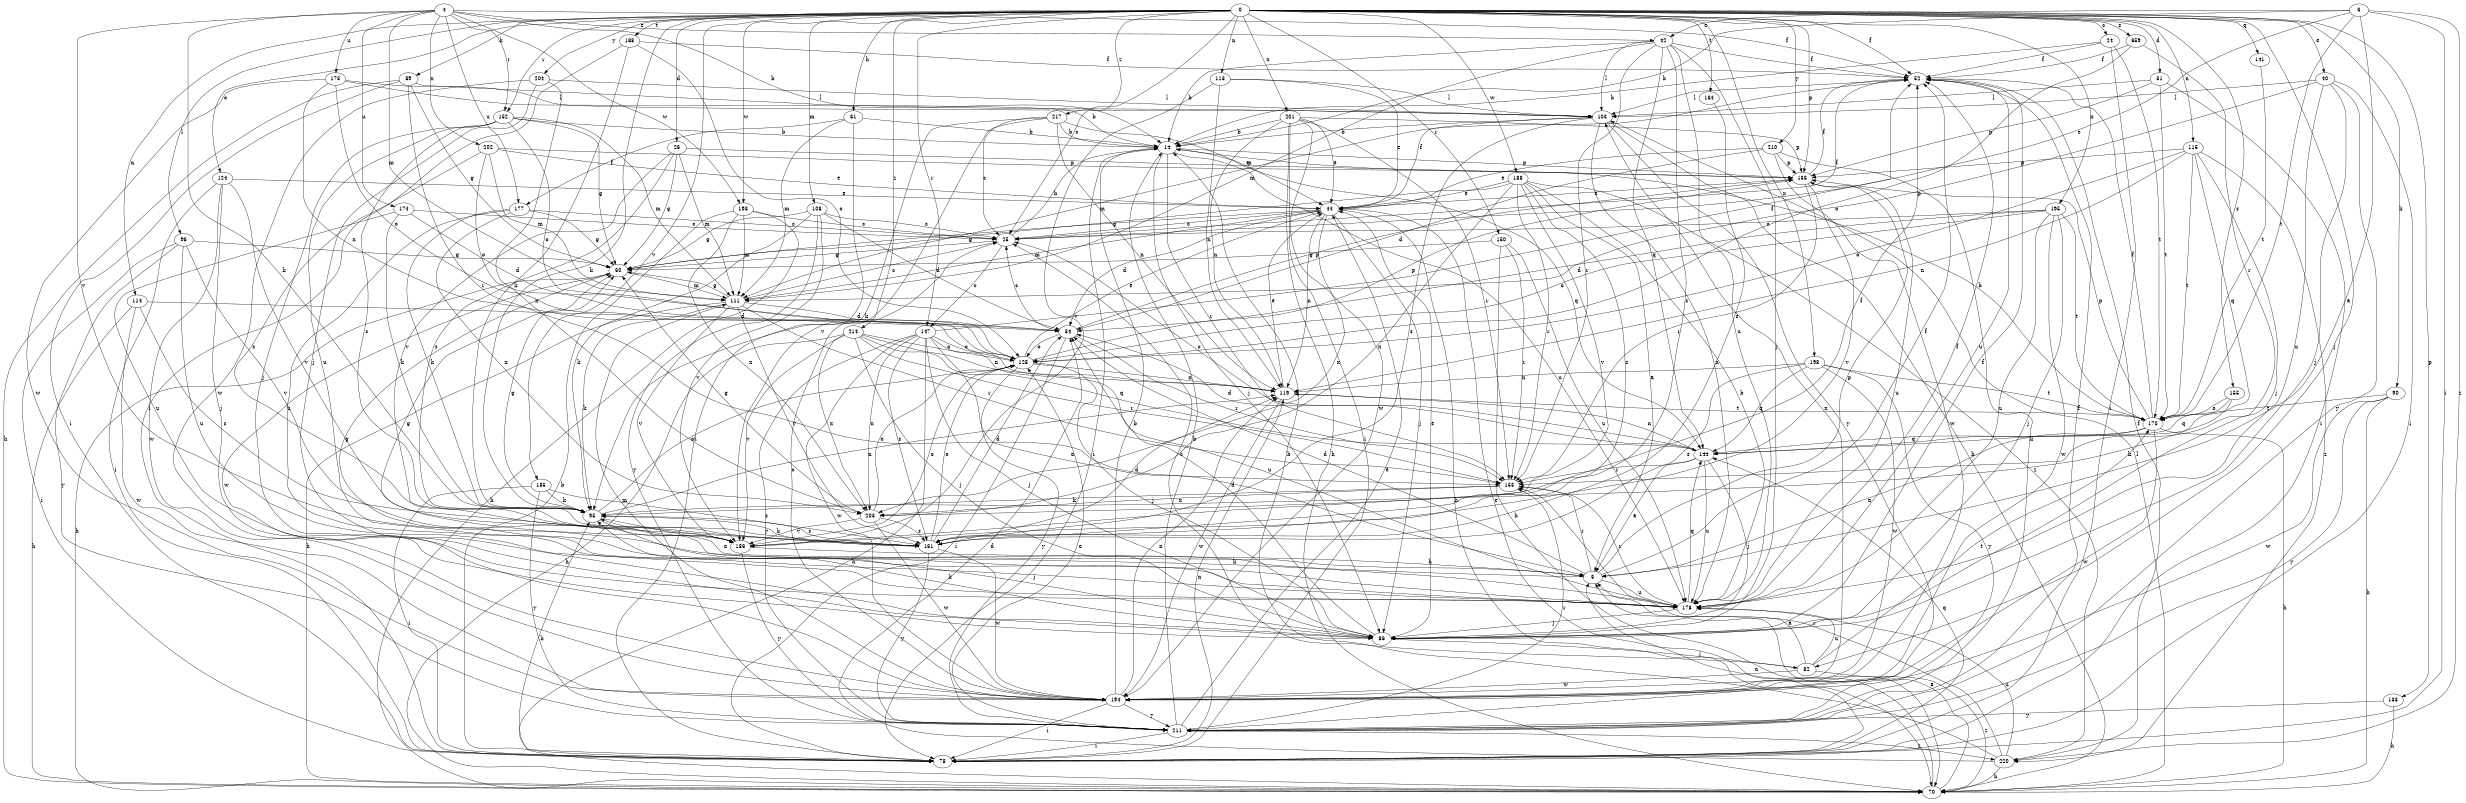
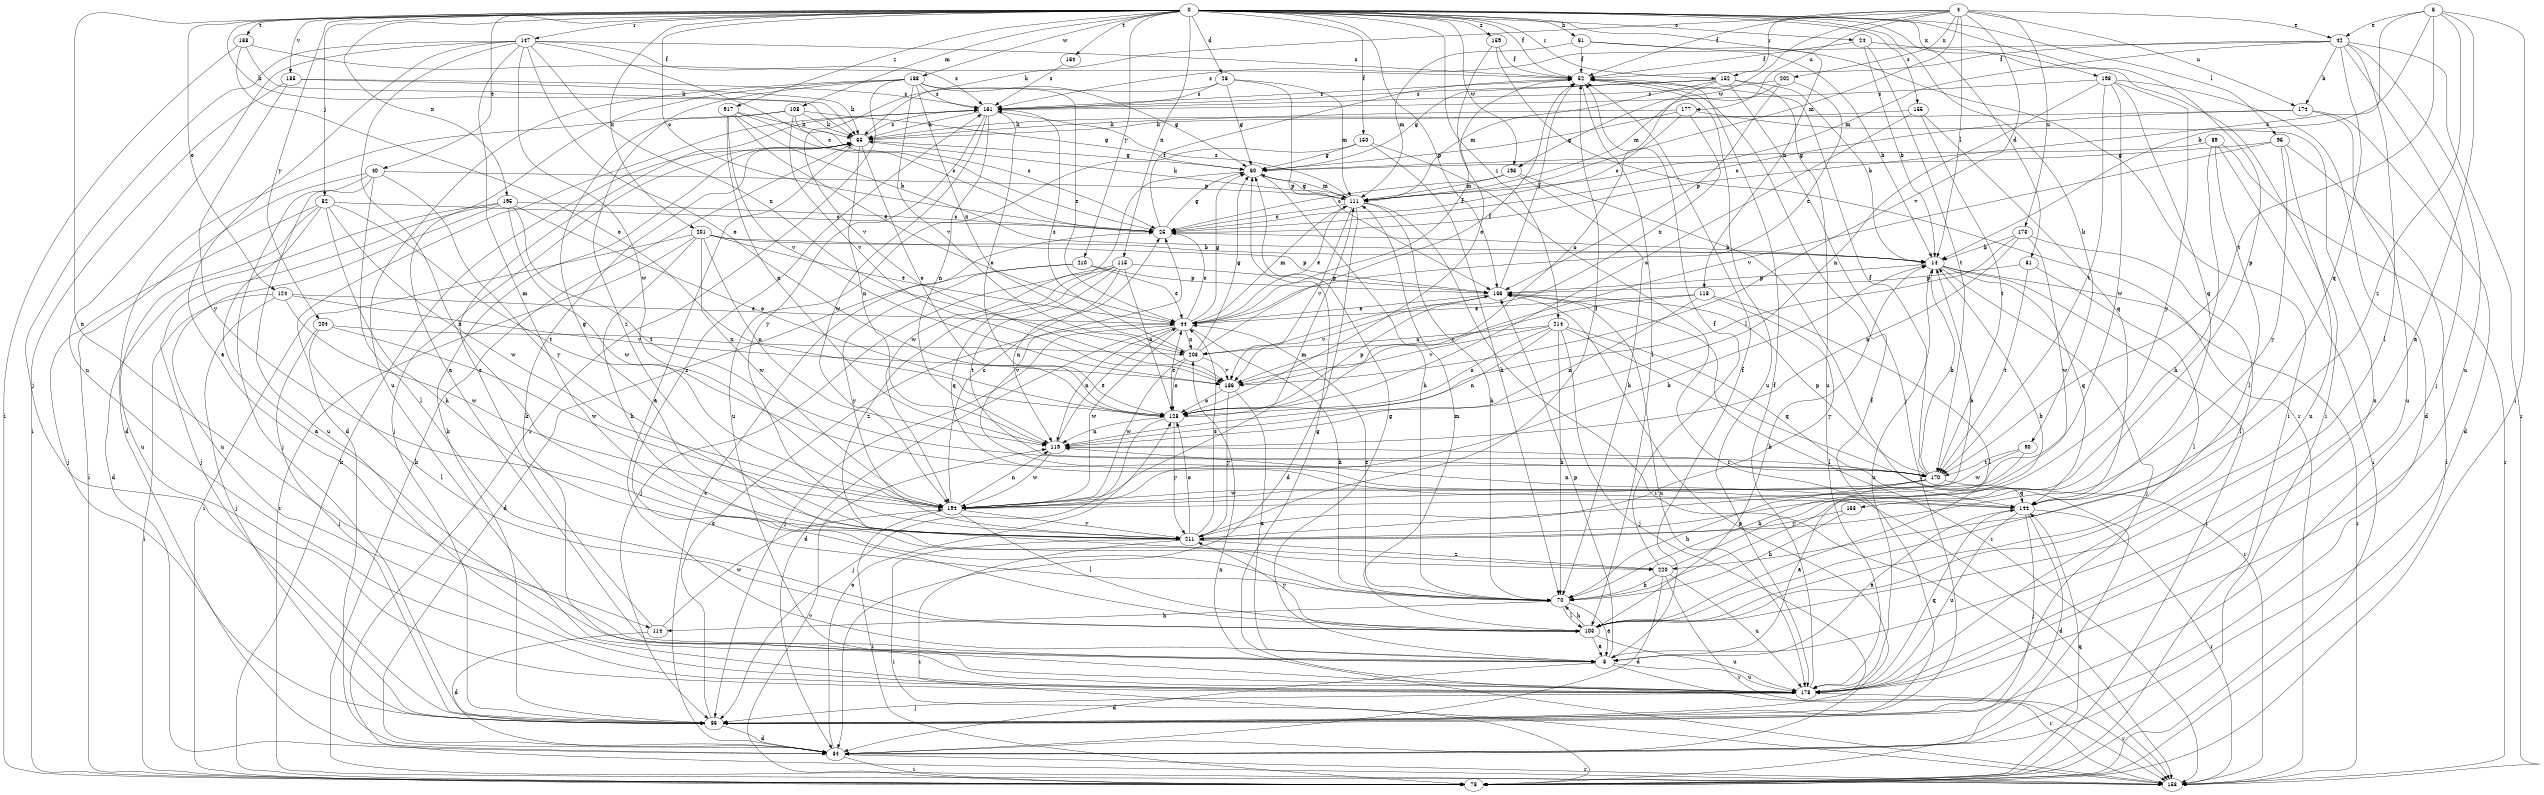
(819, 14) -> none
(2136, 41) -> (1496, 41)
(1392, 57) -> (2322, 74)
(2260, 60) -> none
(773, 79) -> (1961, 140)
none -> (1301, 94)
(1057, 117) -> (728, 110)
(1436, 132) -> (1364, 79)
(680, 137) -> (1581, 58)
(1772, 209) -> (1356, 60)
(396, 225) -> (1746, 325)
none -> (1275, 281)
(970, 287) -> (824, 145)
(675, 314) -> (1614, 273)
(1199, 347) -> (1018, 371)
(744, 365) -> none
(1742, 393) -> (393, 386)
(289, 409) -> (2375, 401)
(1738, 409) -> (1830, 463)
(1826, 409) -> (1091, 570)
(2214, 409) -> (2003, 294)
(795, 424) -> (1216, 156)
(2031, 439) -> (855, 401)
(635, 470) -> (585, 325)
(1137, 470) -> (941, 279)
(563, 485) -> (1921, 478)
(592, 516) -> (860, 140)
(767, 531) -> (525, 294)
(1430, 562) -> (1262, 524)
(1200, 577) -> (811, 616)
(1593, 648) -> (182, 567)
(1868, 663) -> (1089, 435)
(1859, 716) -> (1617, 503)
none -> (2015, 726)
(1986, 731) -> (447, 401)
(1852, 736) -> (1596, 645)
(1911, 741) -> none
(729, 789) -> (1111, 616)
